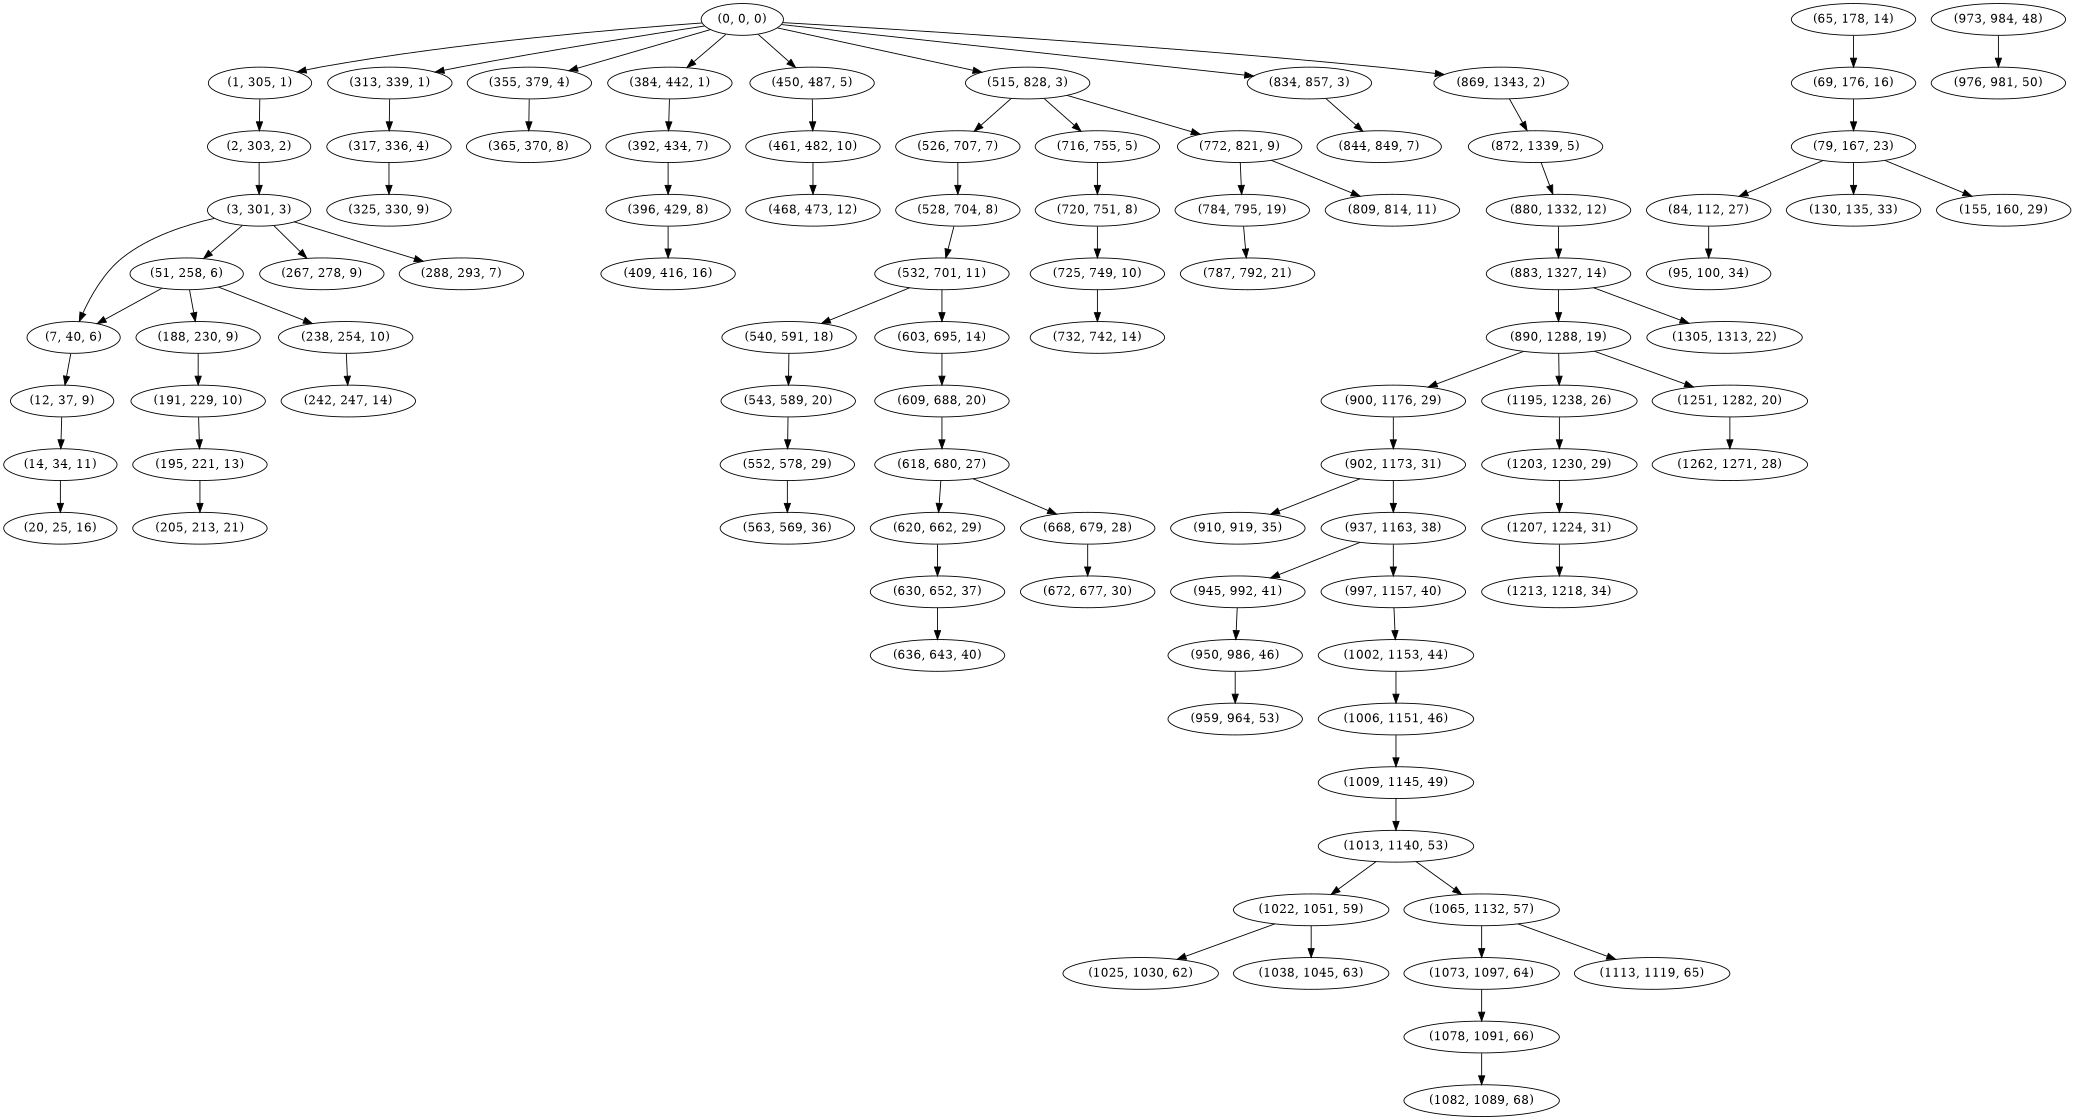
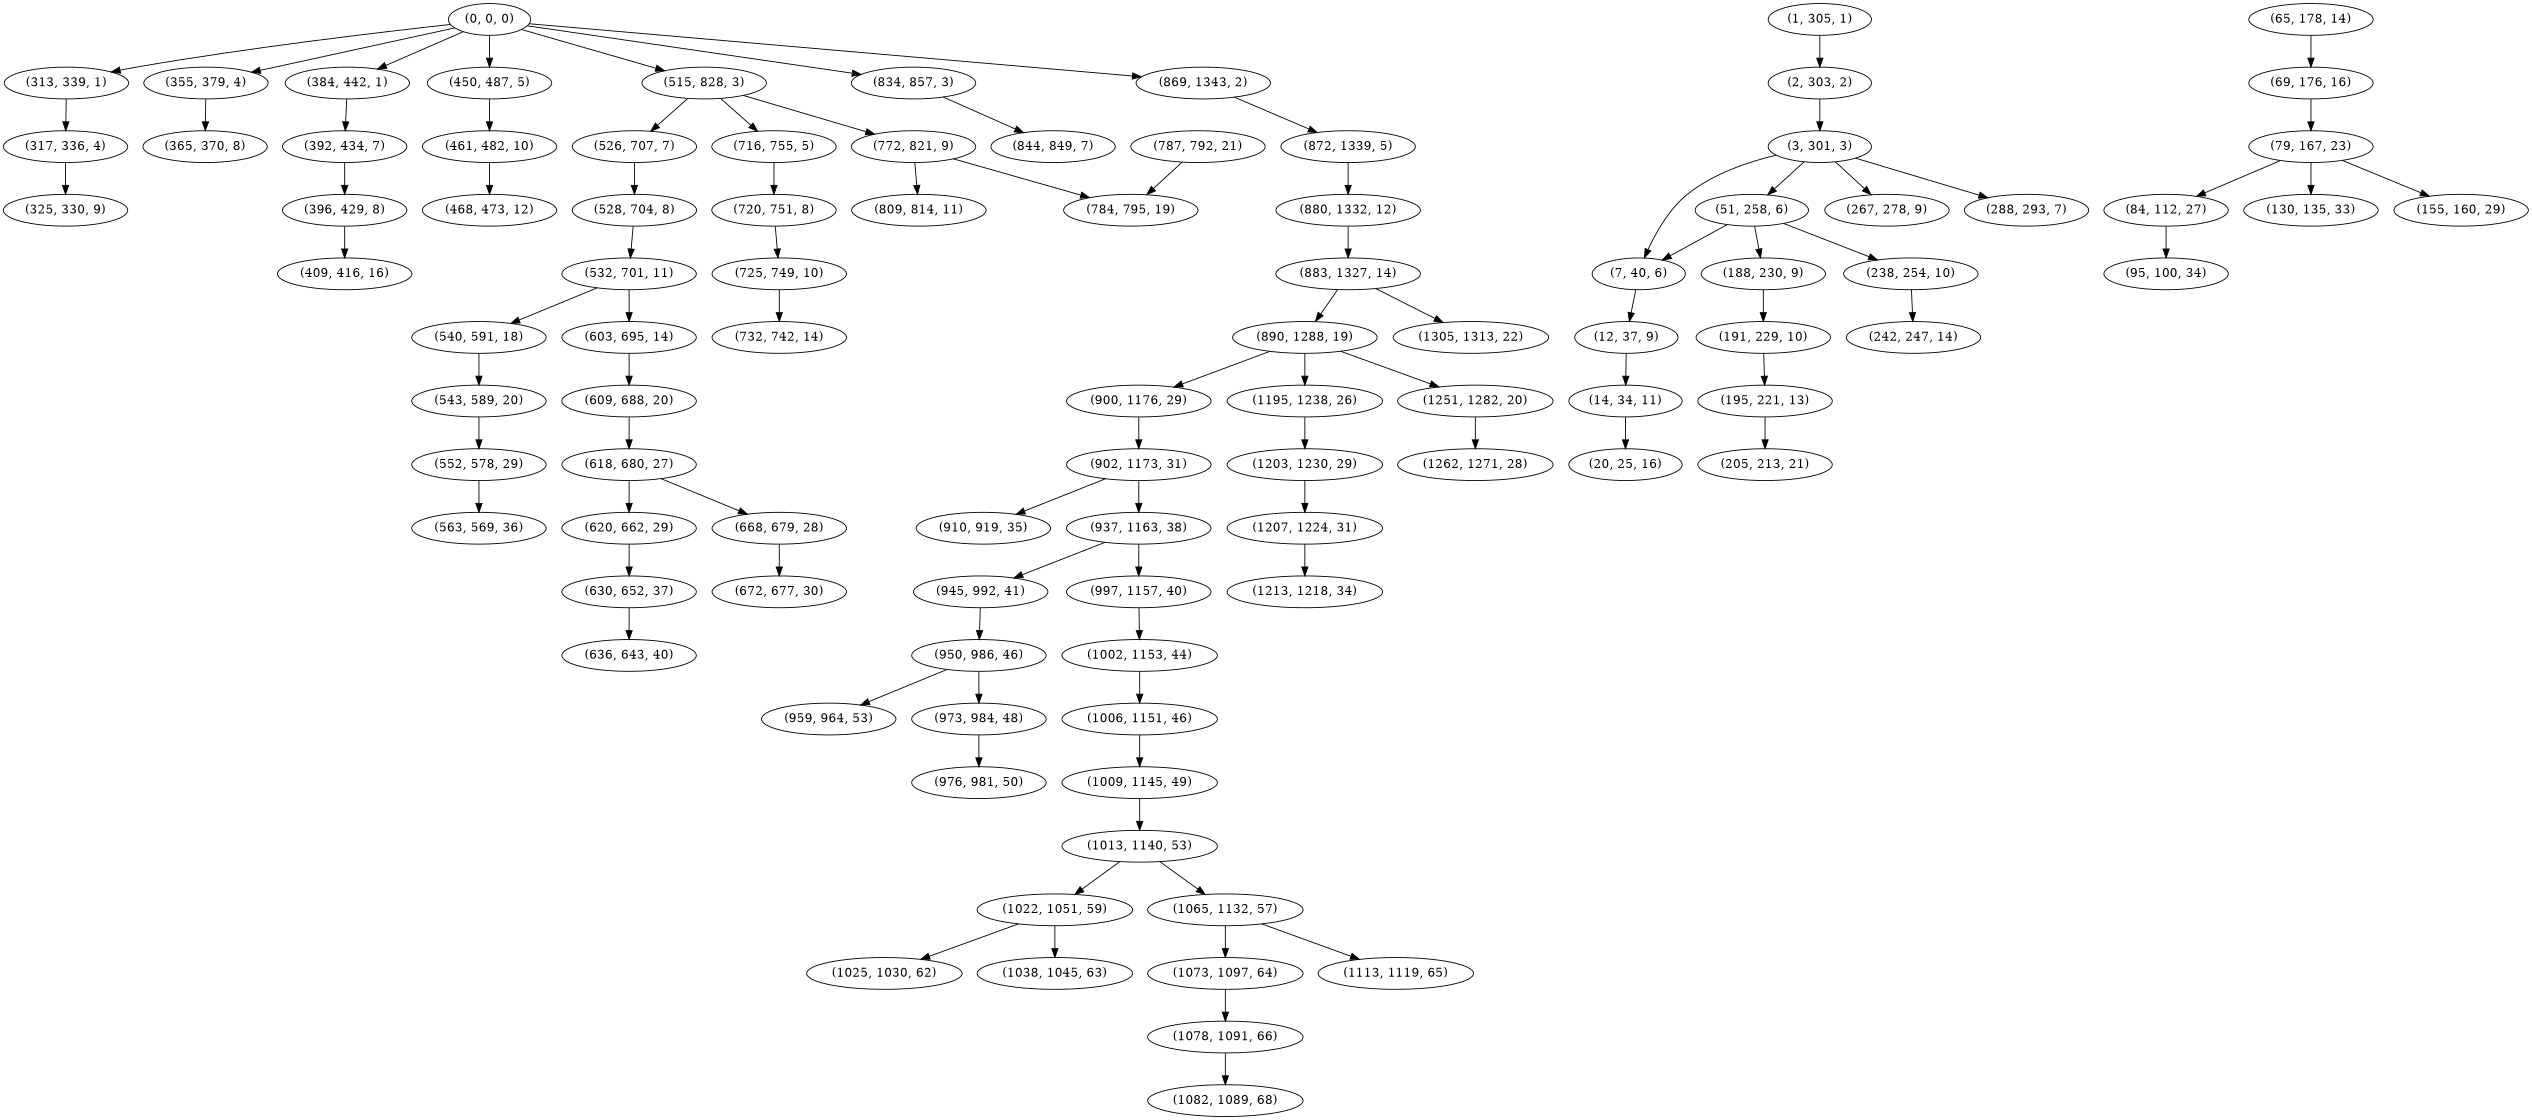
(503, 41) -> none
(1245, 238) -> (1168, 175)
none -> (979, 683)
